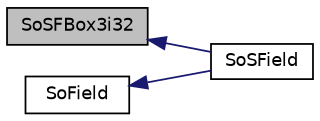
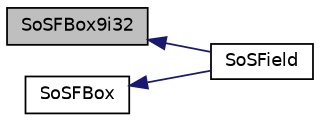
(77, 26) -> (77, 26)
(77, 95) -> (77, 95)
